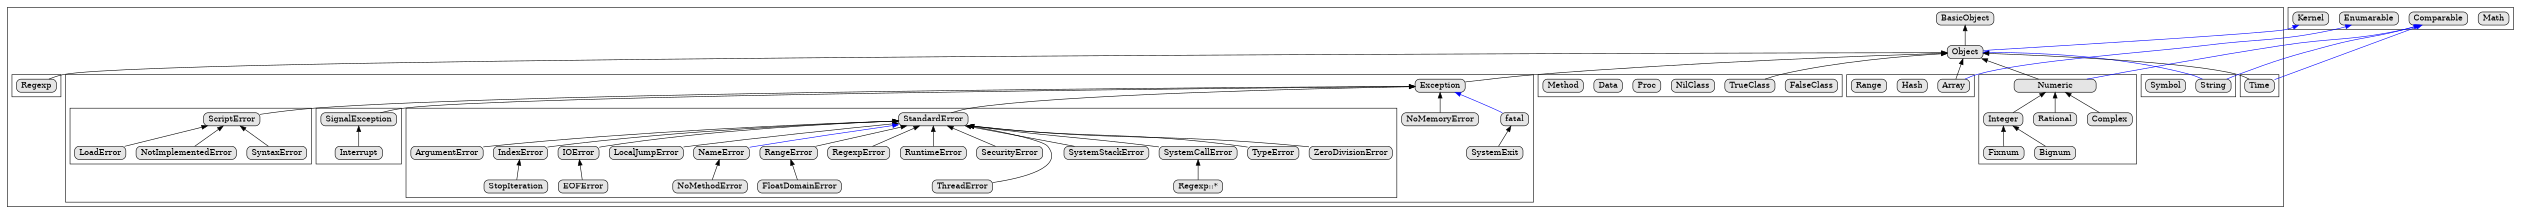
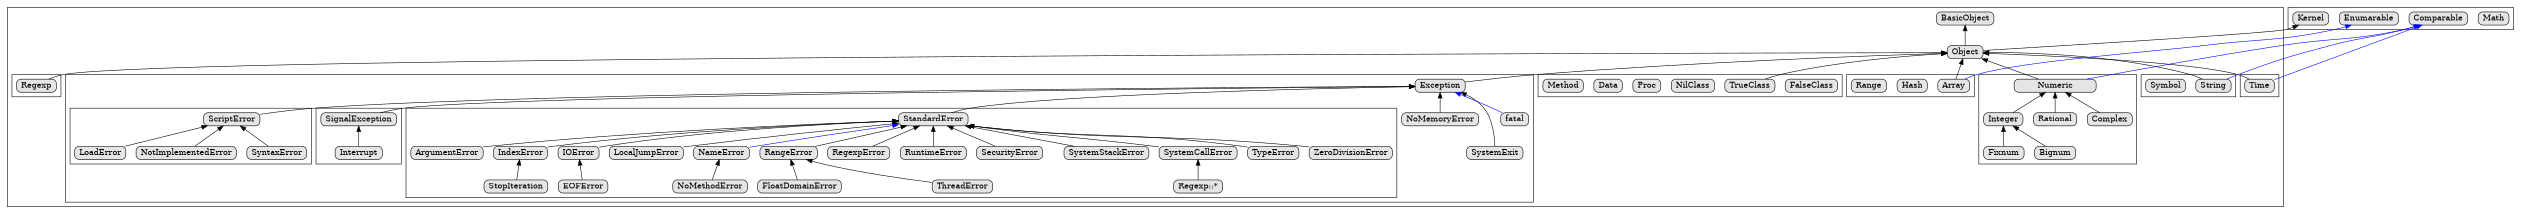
(2139, 41) -> (2139, 41)
(2097, 58) -> (2097, 58)
(1503, 139) -> (1488, 116)
(1048, 147) -> (872, 174)
